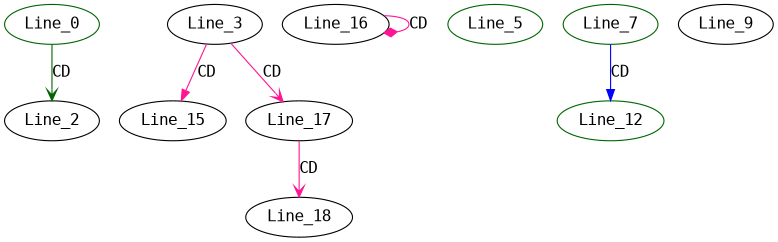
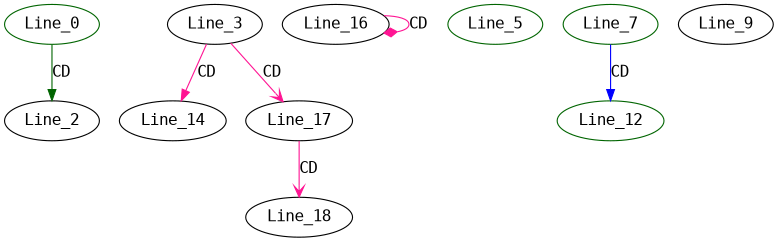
(52, 67) -> (52, 67)
(173, 121) -> (173, 121)
